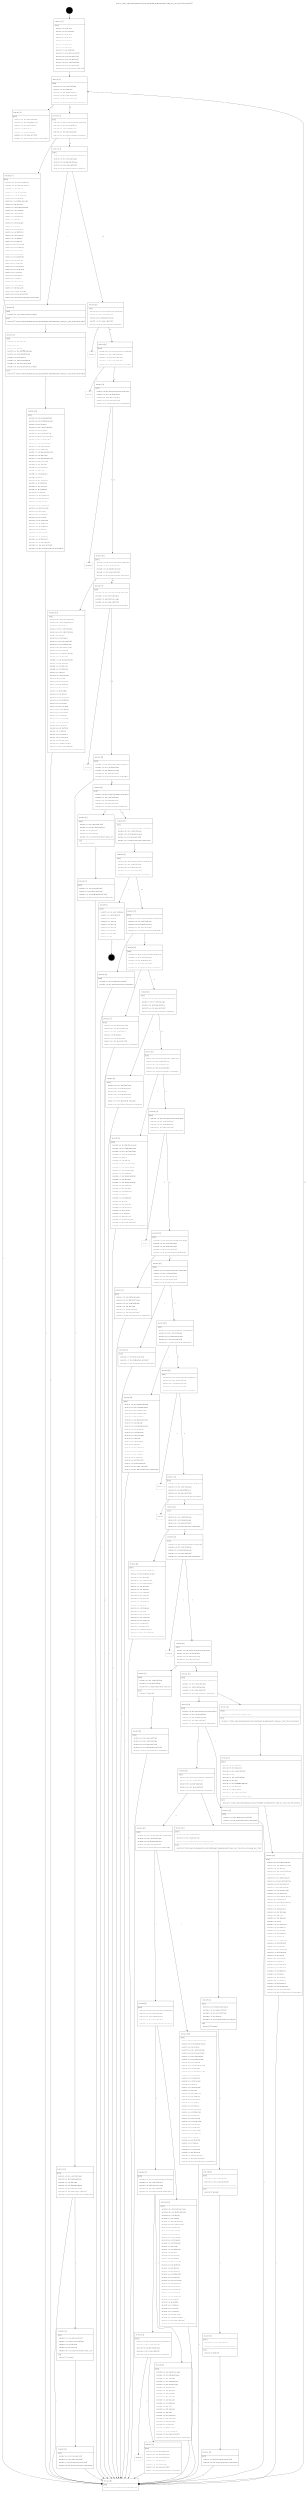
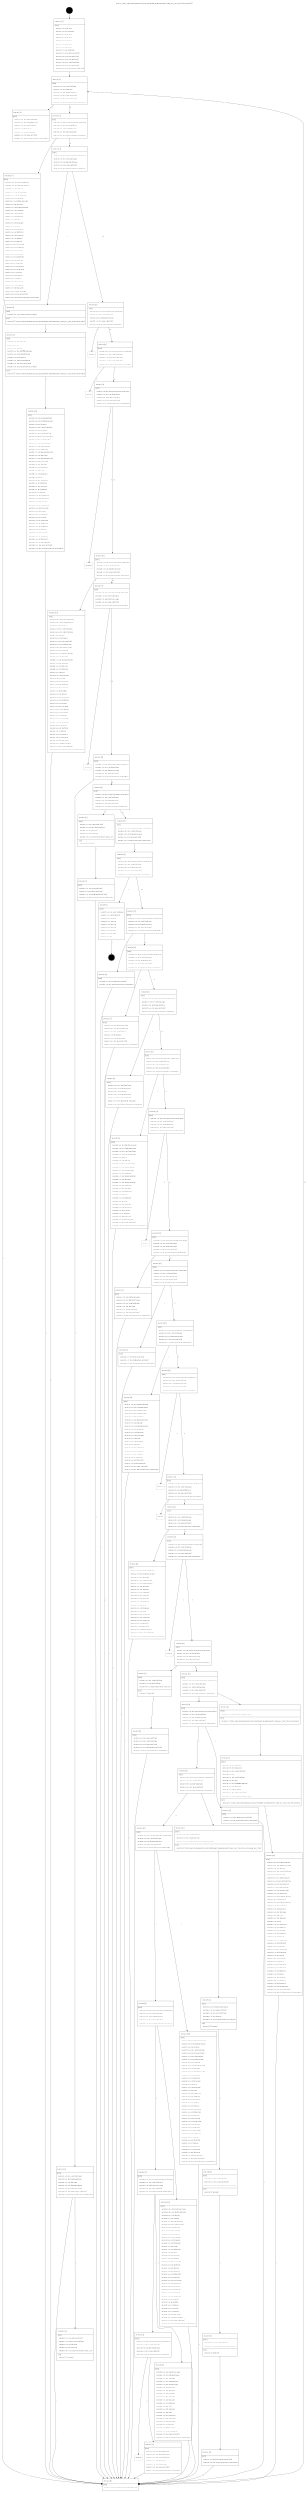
(75, 2458) -> none
